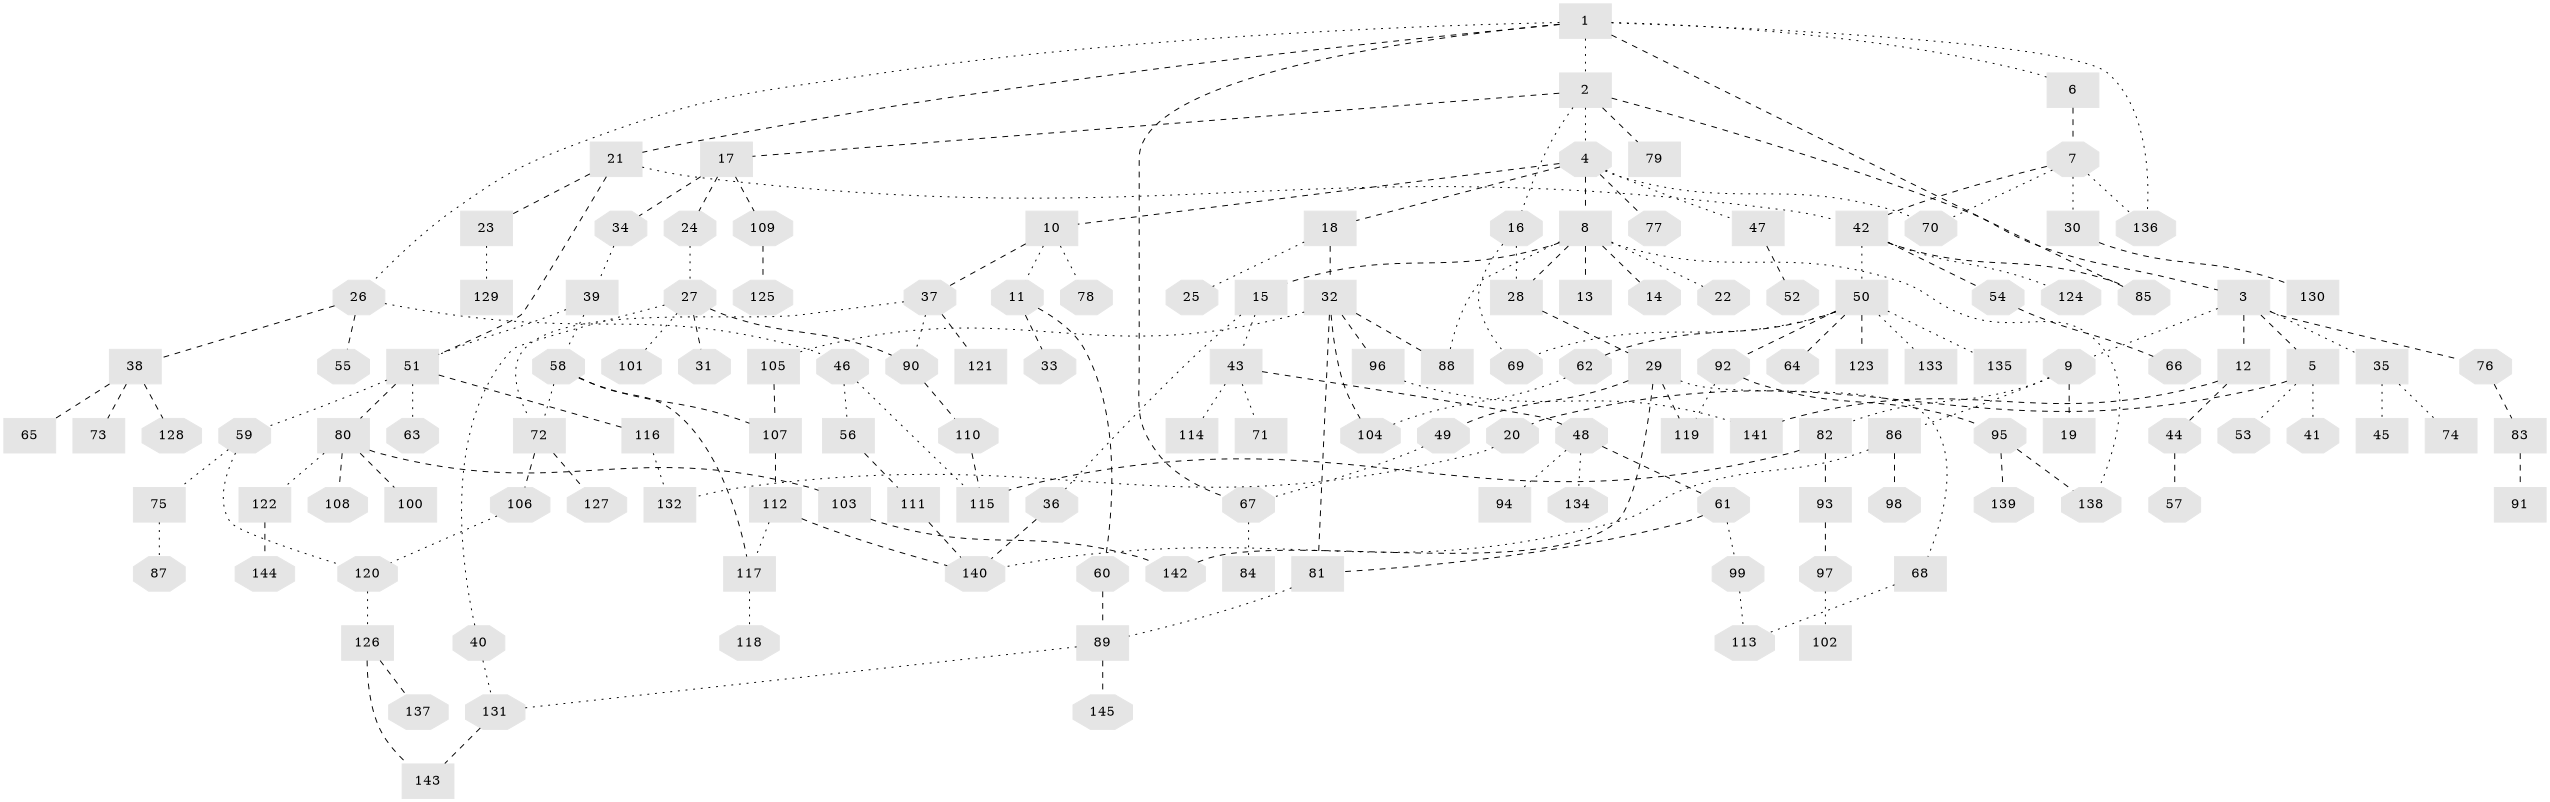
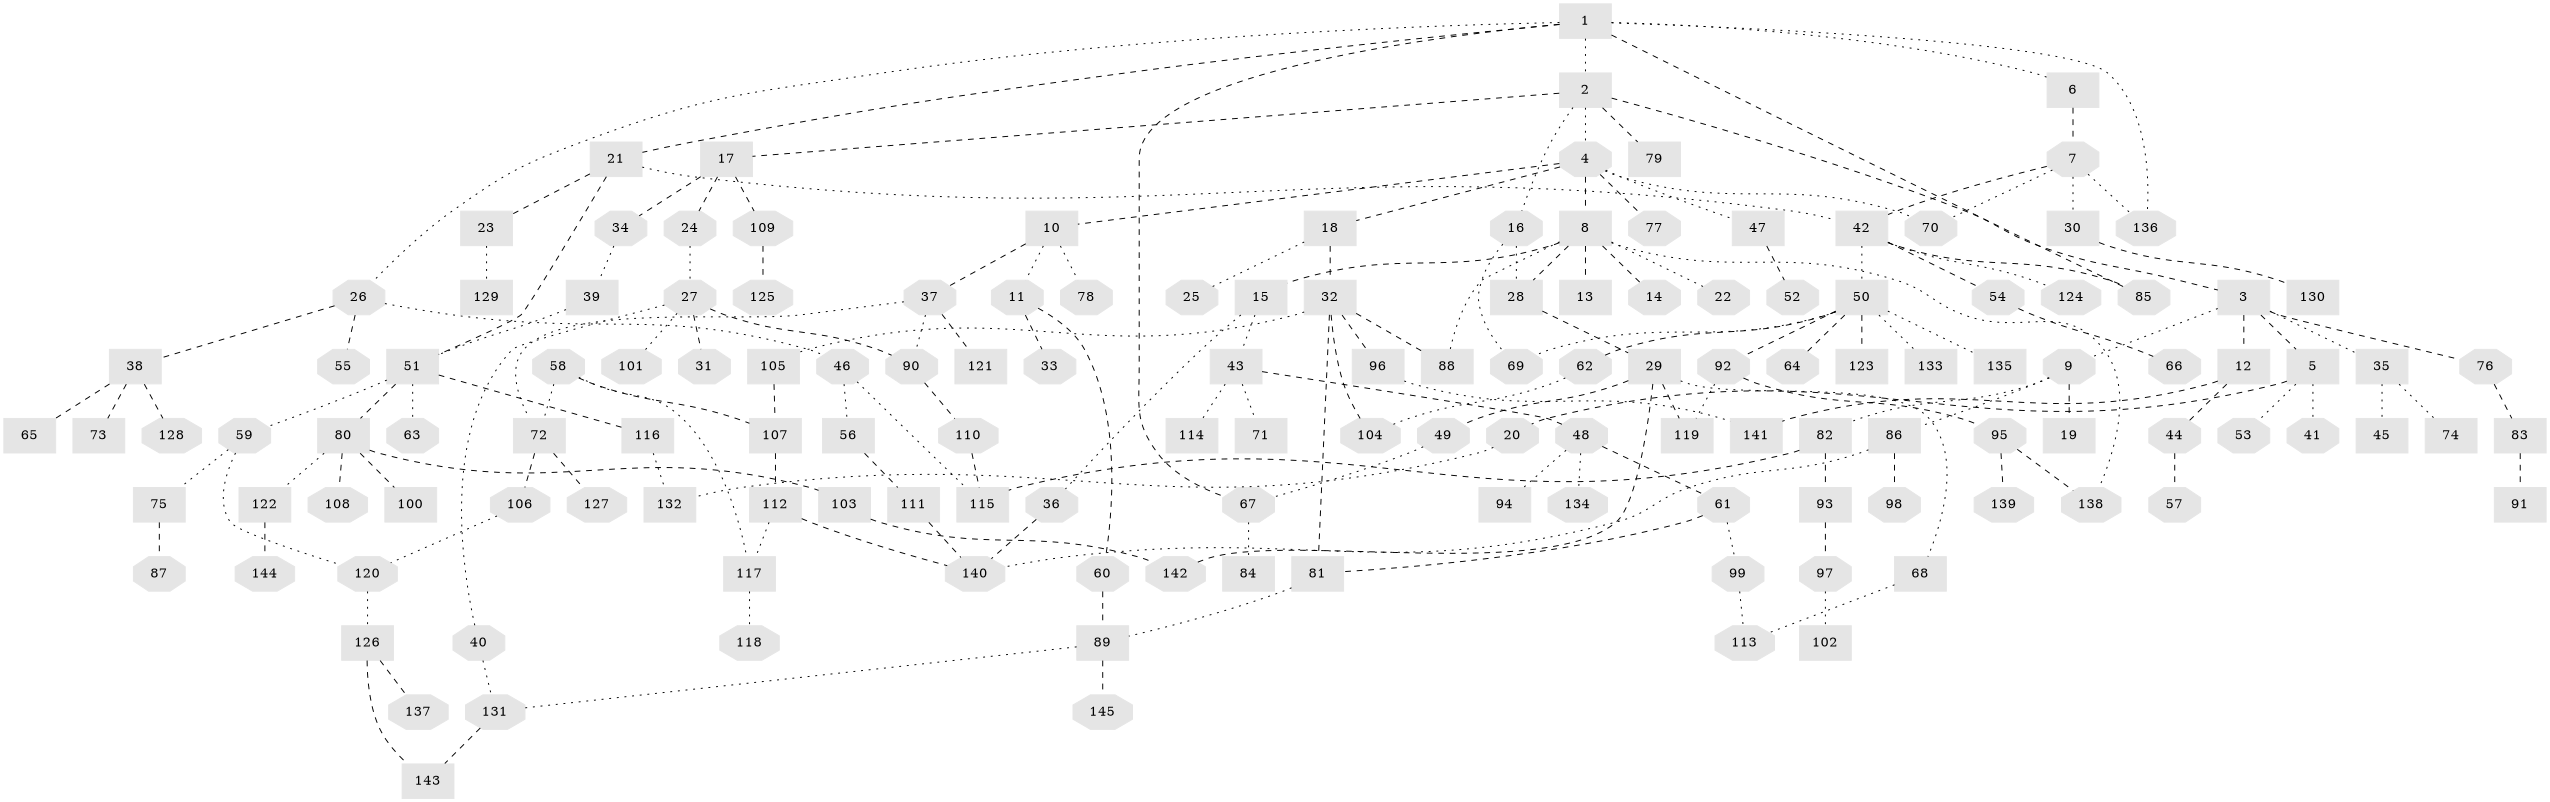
(574, 336) -> none
(696, 434) -> (696, 434)
(159, 539) -> (159, 539)
